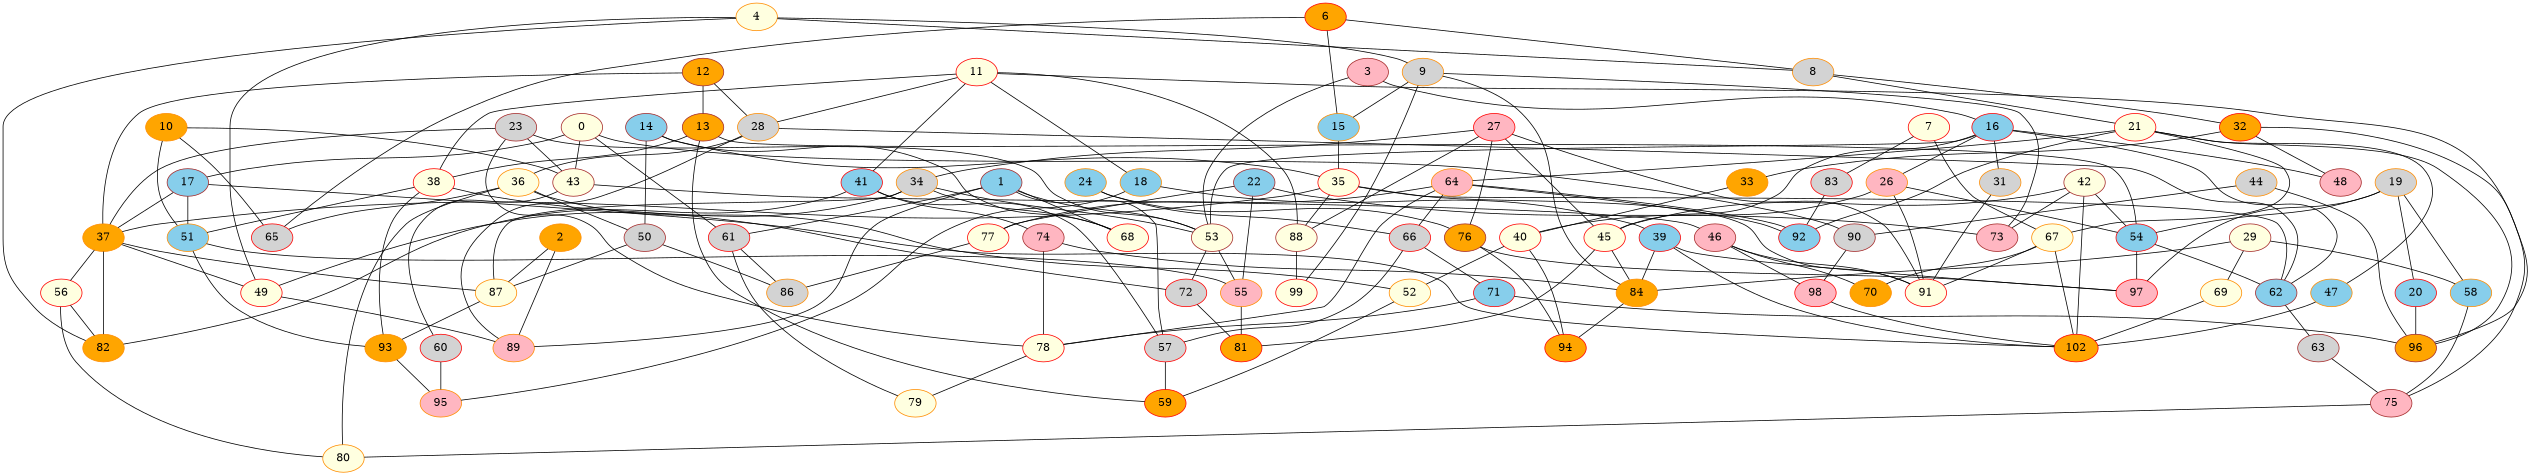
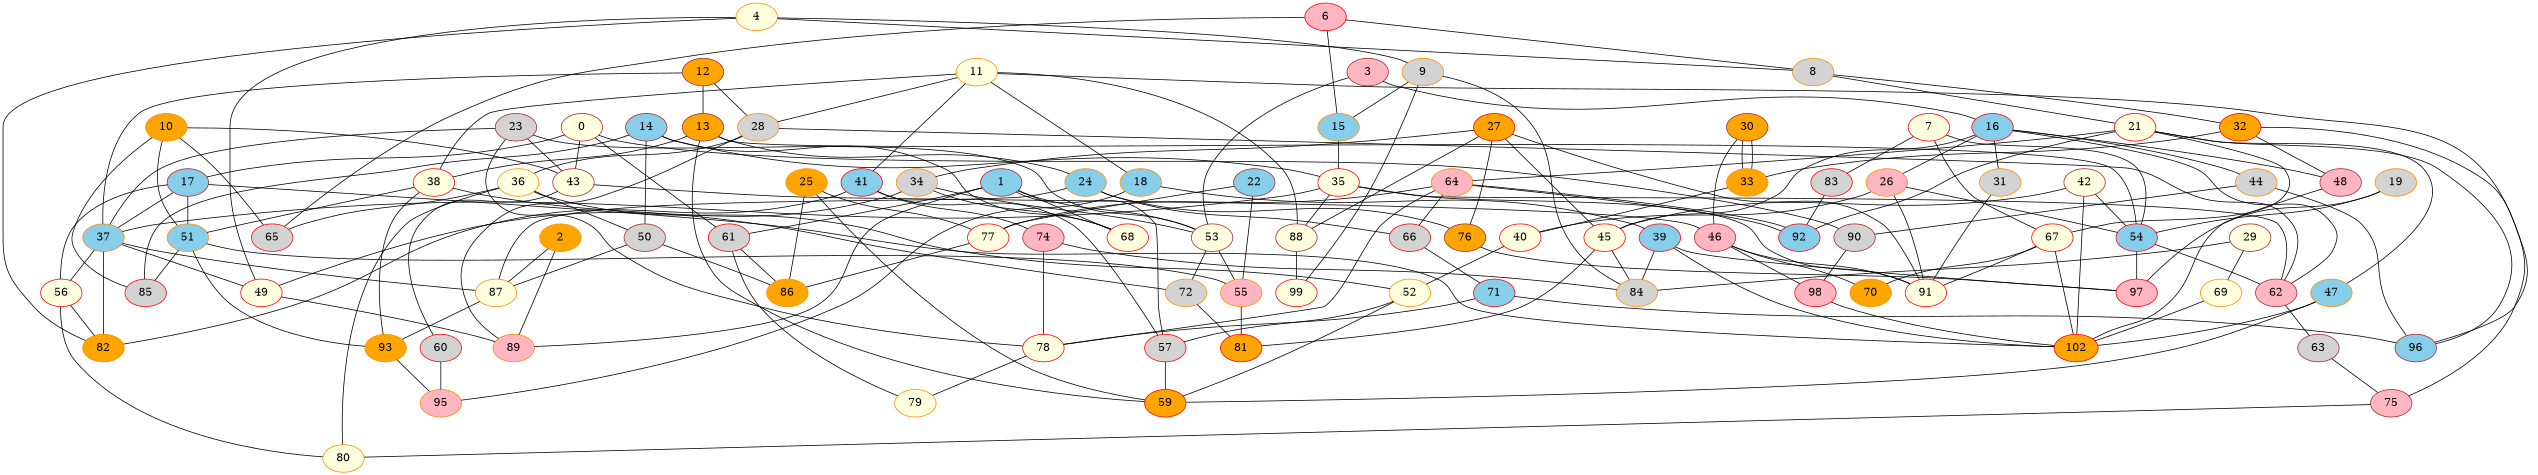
(1326, 17) -> (1326, 17)
(977, 72) -> (977, 72)
(1494, 127) -> (1494, 127)
none -> (1747, 127)
(1430, 152) -> (2173, 156)
none -> (2104, 153)
none -> (929, 155)
none -> (807, 182)
(697, 203) -> (766, 202)
none -> (92, 210)
(104, 238) -> (104, 238)
(1997, 238) -> none
(2052, 238) -> (2052, 238)
none -> (2198, 253)
none -> (146, 293)
(787, 293) -> (787, 293)
(1186, 293) -> (1186, 293)
(1637, 293) -> (1637, 293)
(2276, 293) -> (2276, 293)
(2416, 293) -> none
(2471, 293) -> none
(1336, 314) -> (1289, 323)
(1566, 348) -> none
(2416, 348) -> (2416, 348)
none -> (1756, 388)
